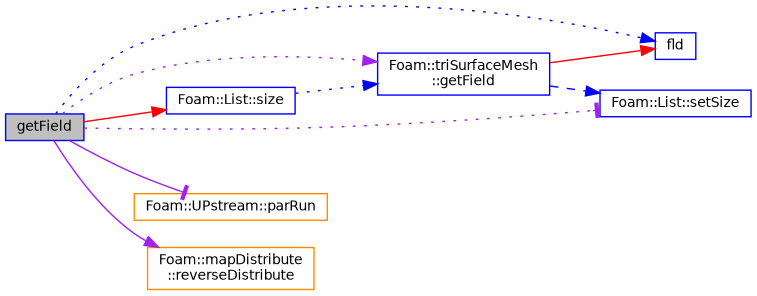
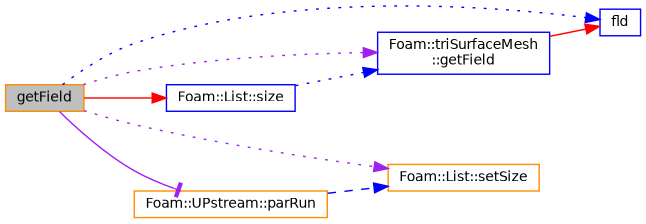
(568, 89) -> (351, 191)
(676, 103) -> (464, 178)
(45, 127) -> (45, 98)
(339, 127) -> (228, 144)
(231, 268) -> none
